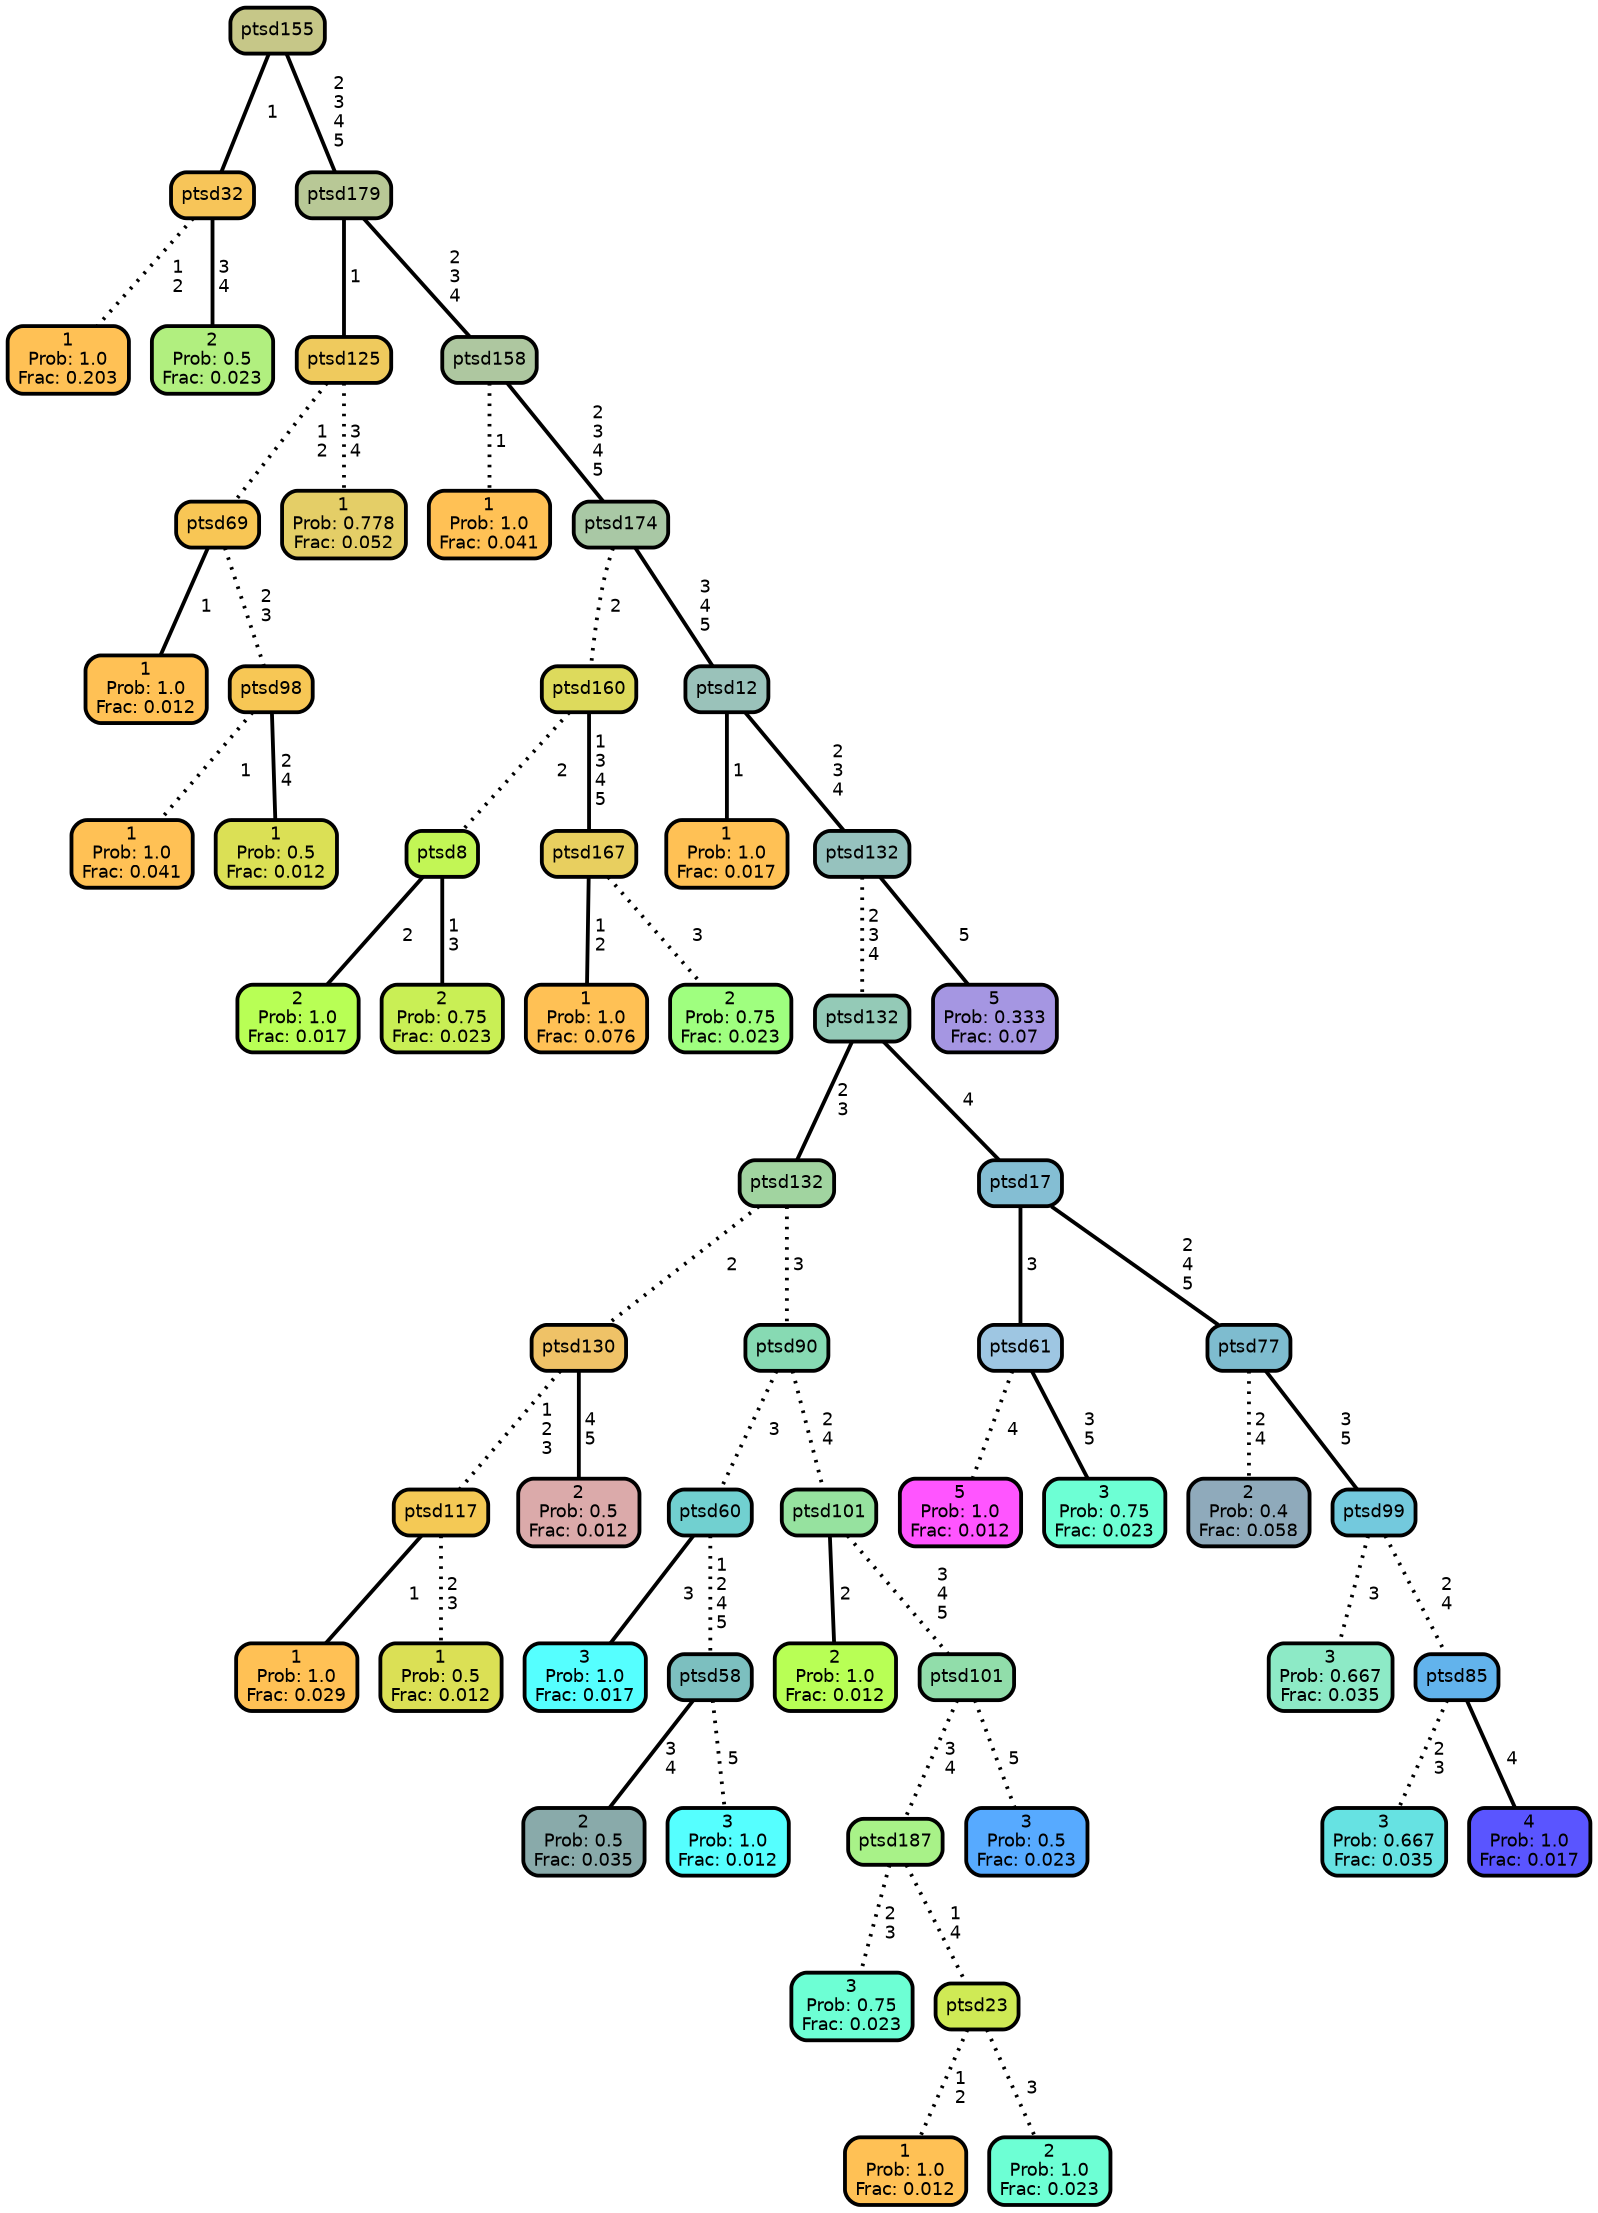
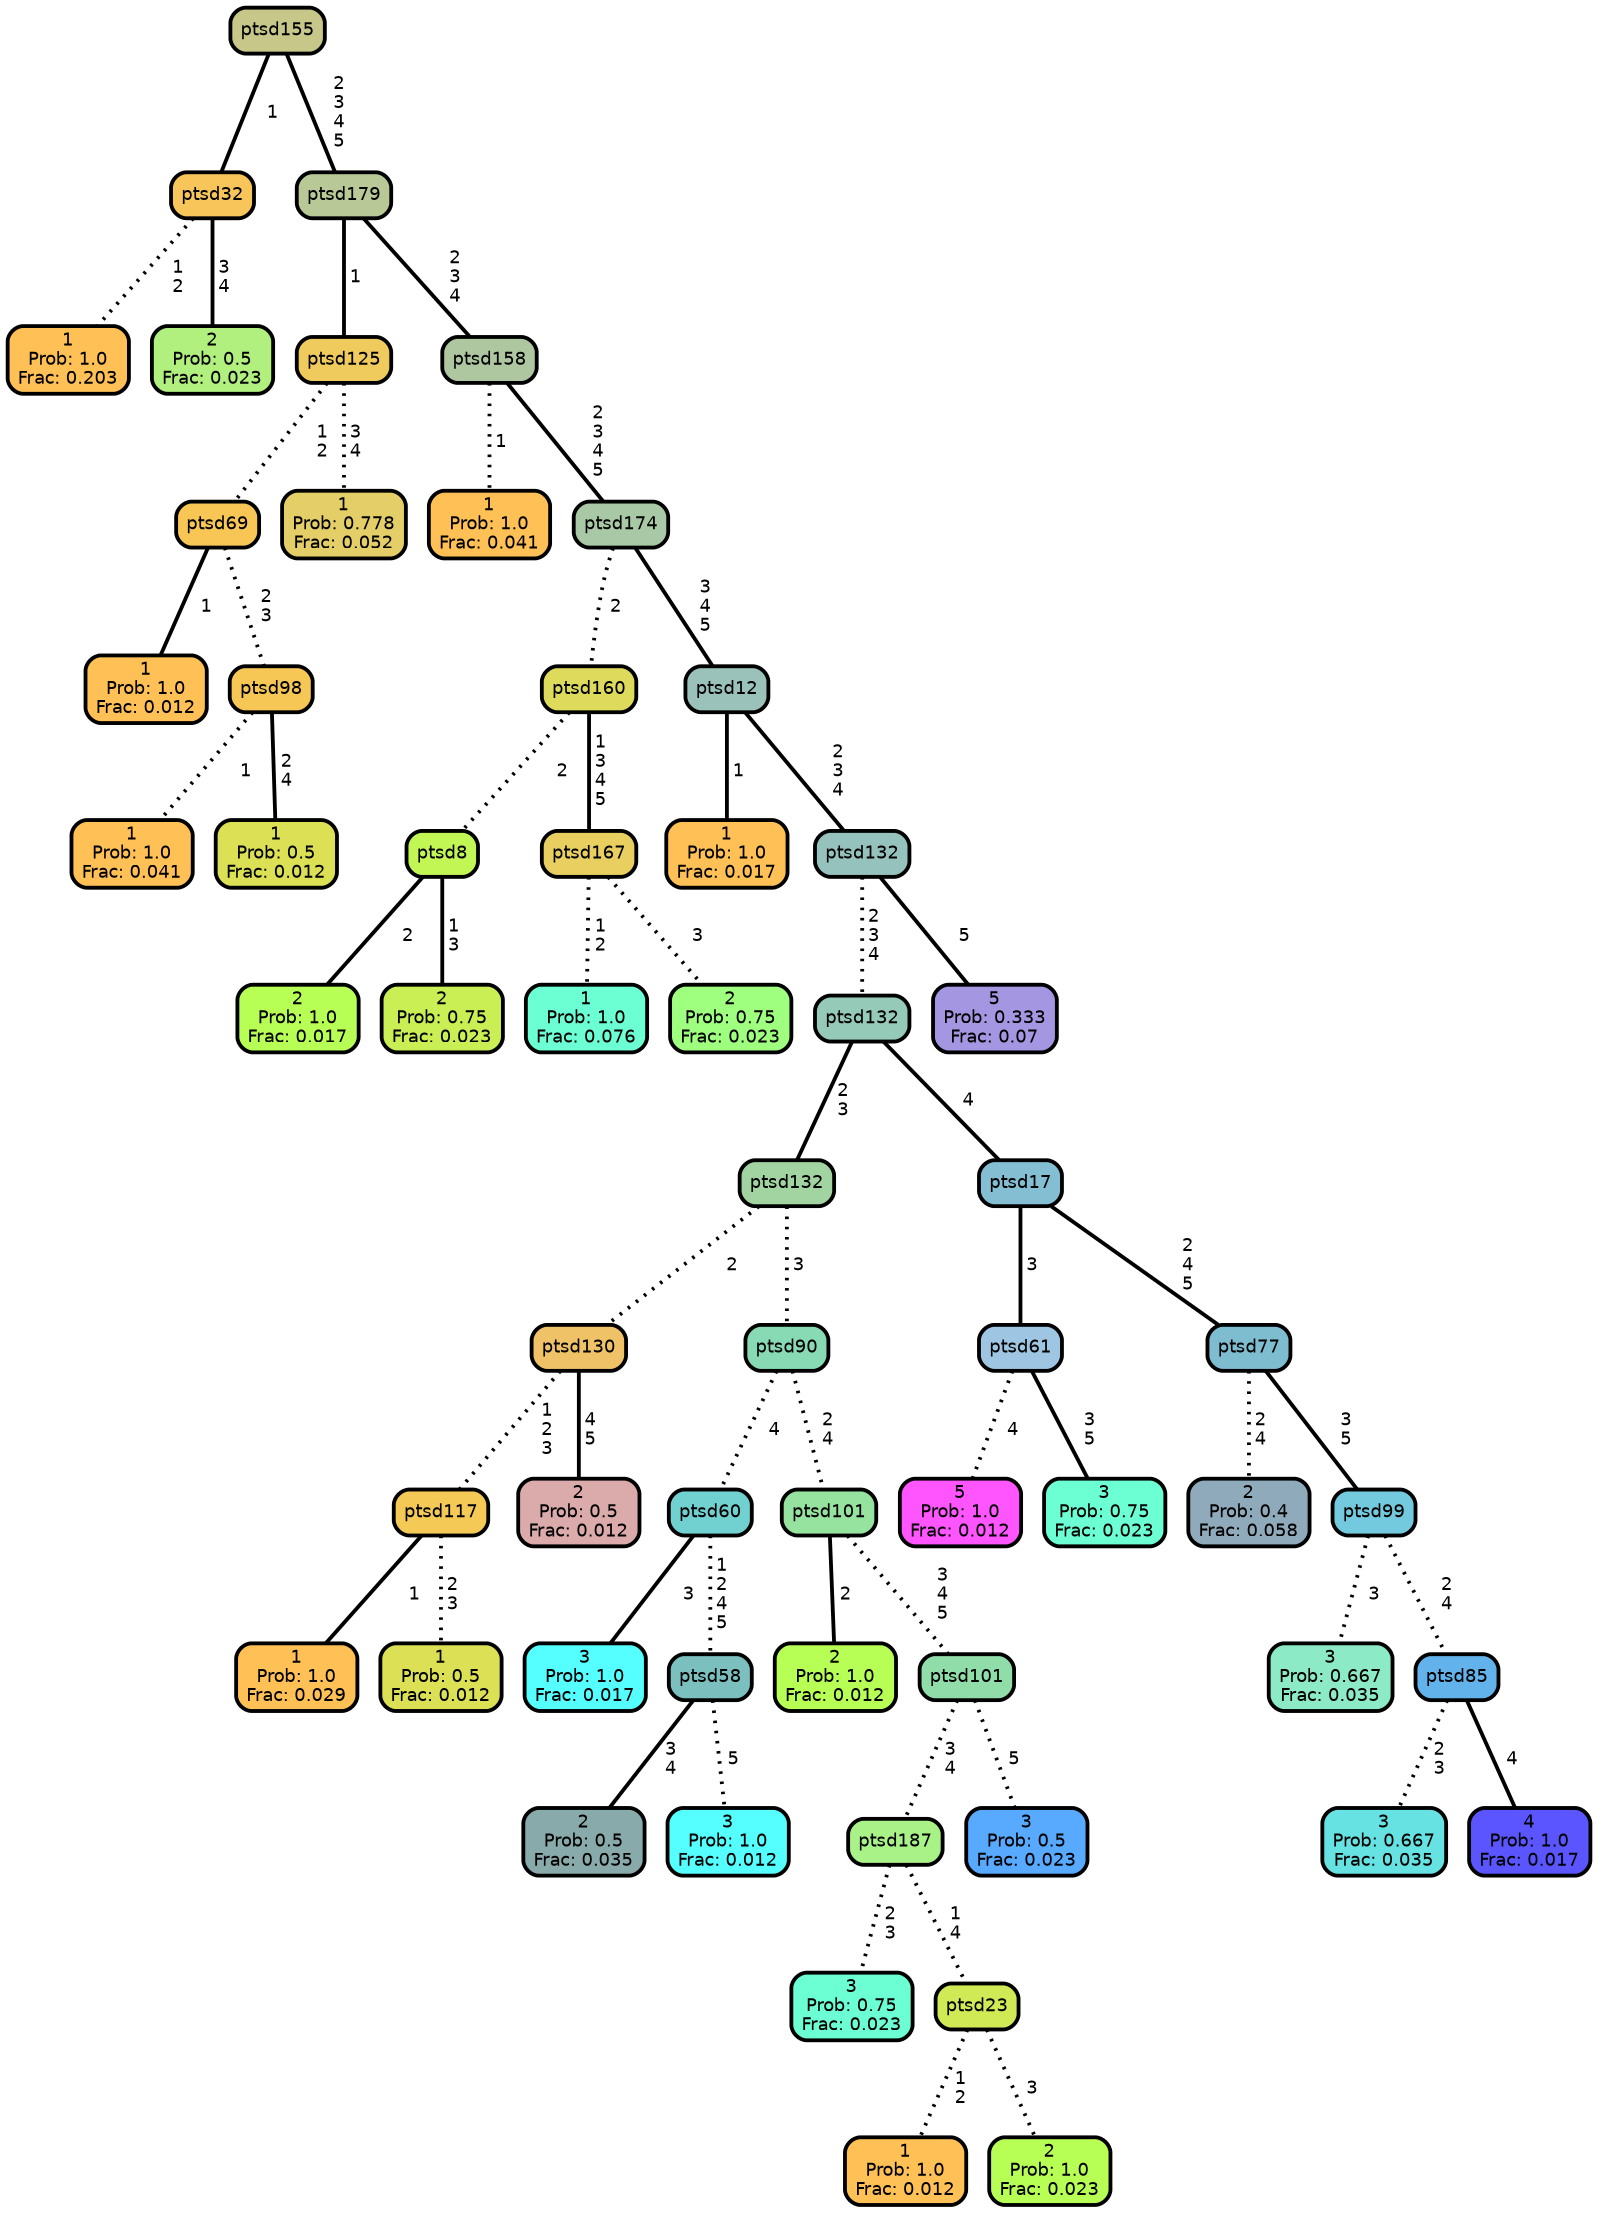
(588, 931) -> (588, 931)
(587, 1019) -> (587, 1019)
(772, 1430) -> (772, 1430)
(1050, 2171) -> (1050, 2171)
